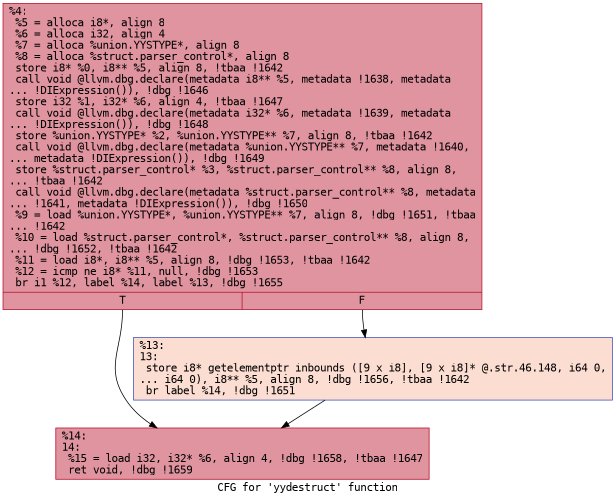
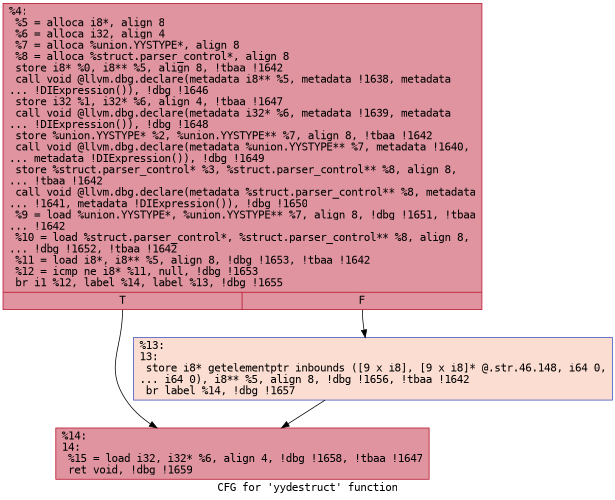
(218, 391) -> (218, 391)
